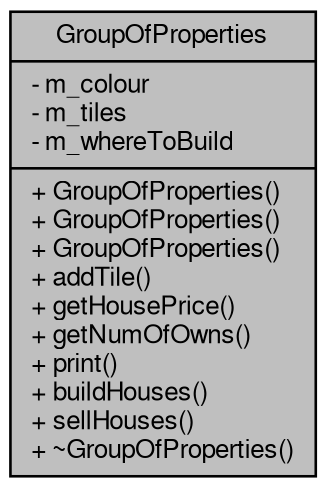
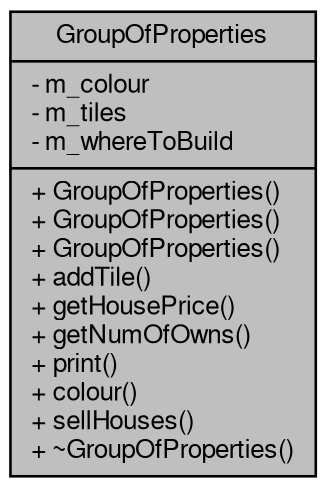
(120, 393) -> (85, 393)
